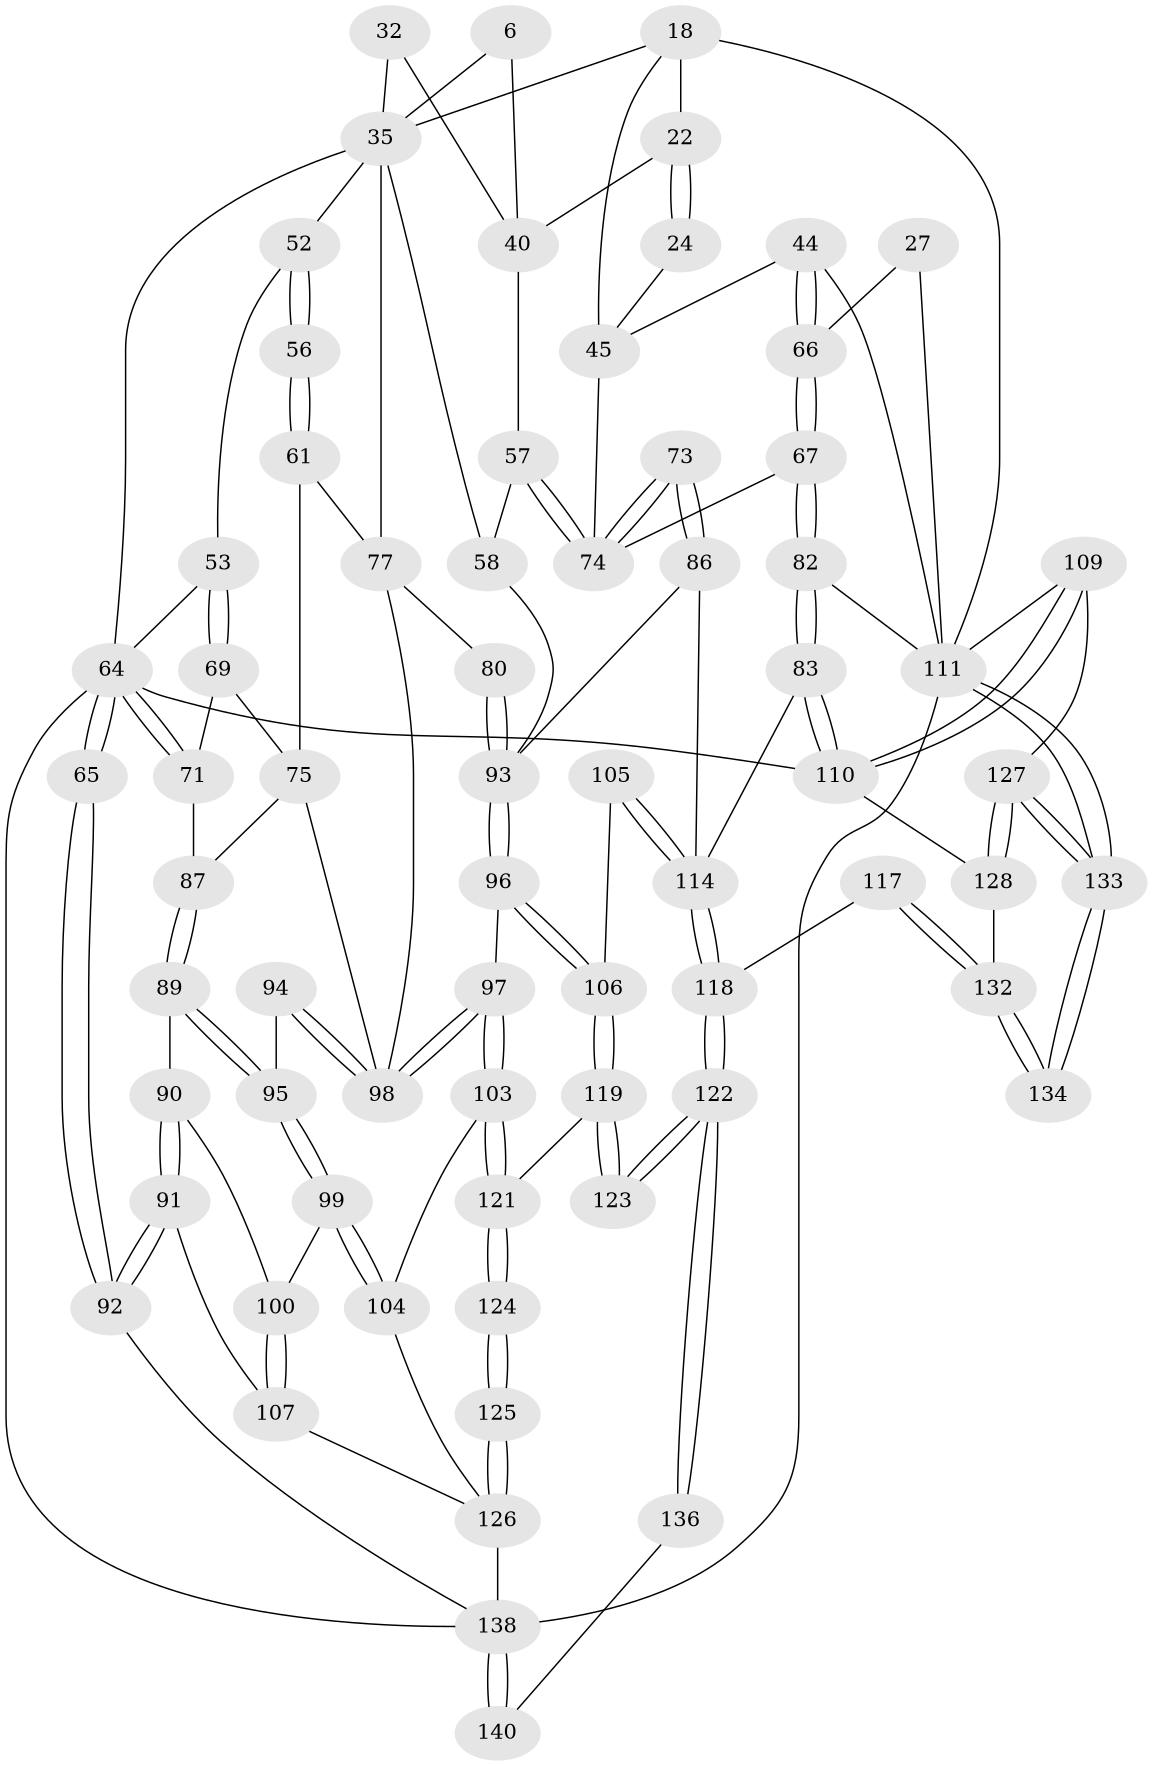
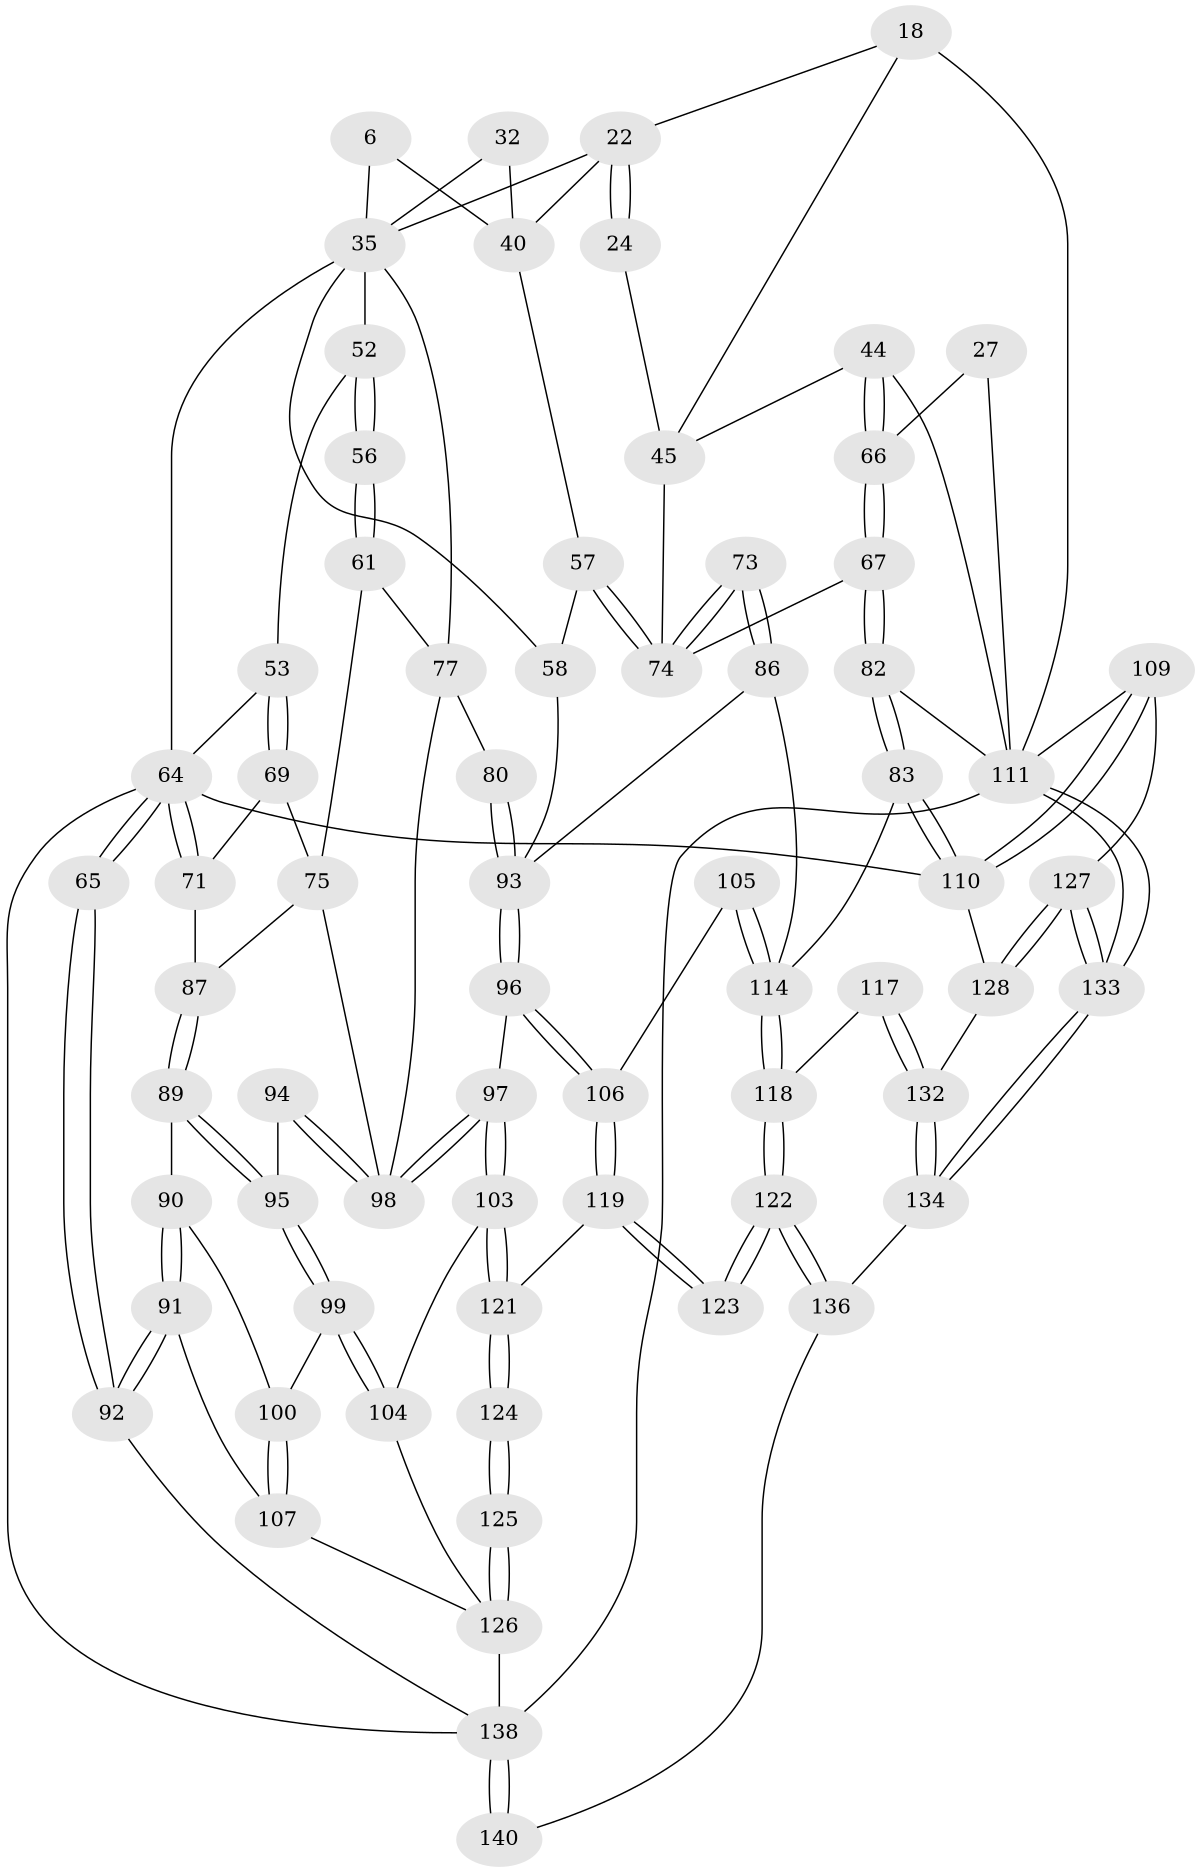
(531, 86) -> (493, 193)
none -> (879, 1255)
